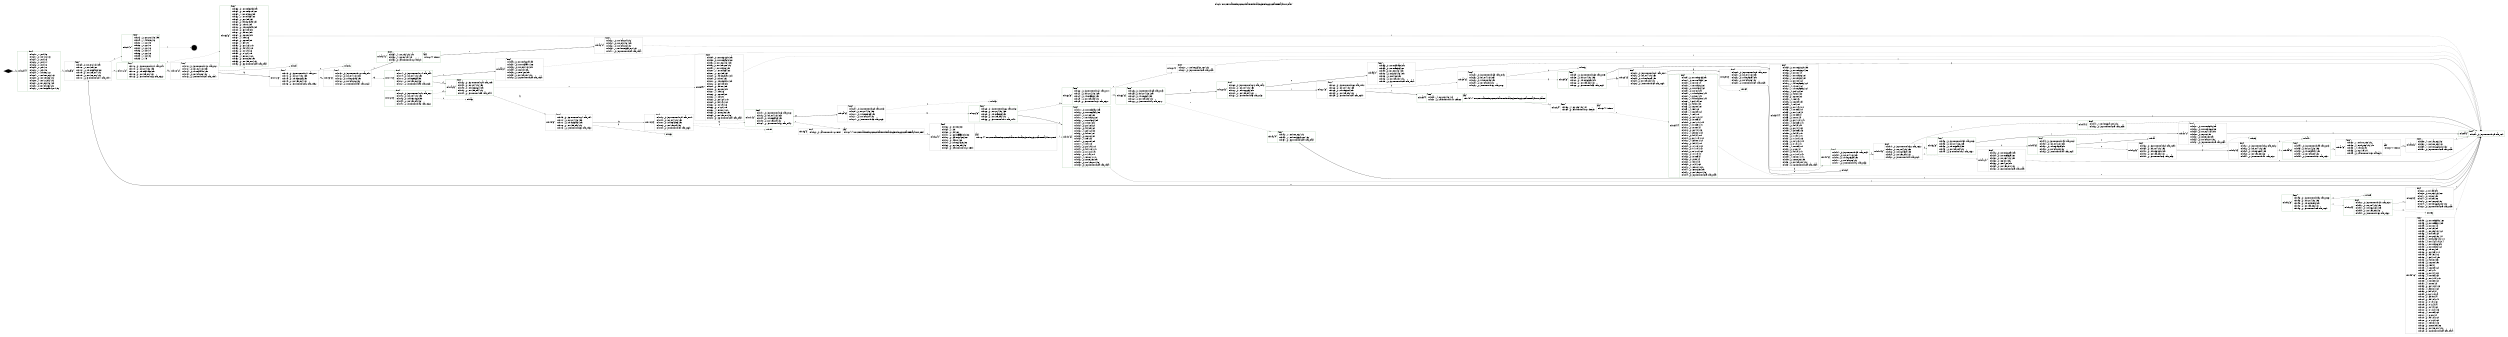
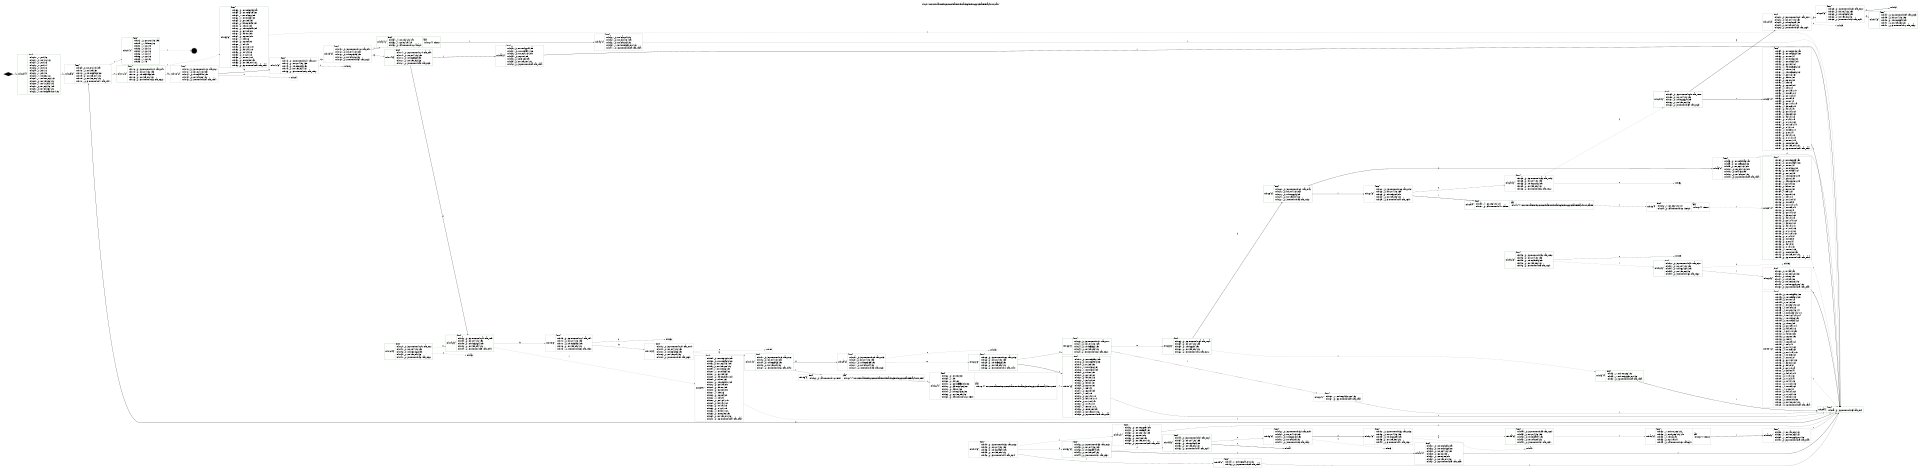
(1539, 53) -> (1359, 49)
(1871, 155) -> none
